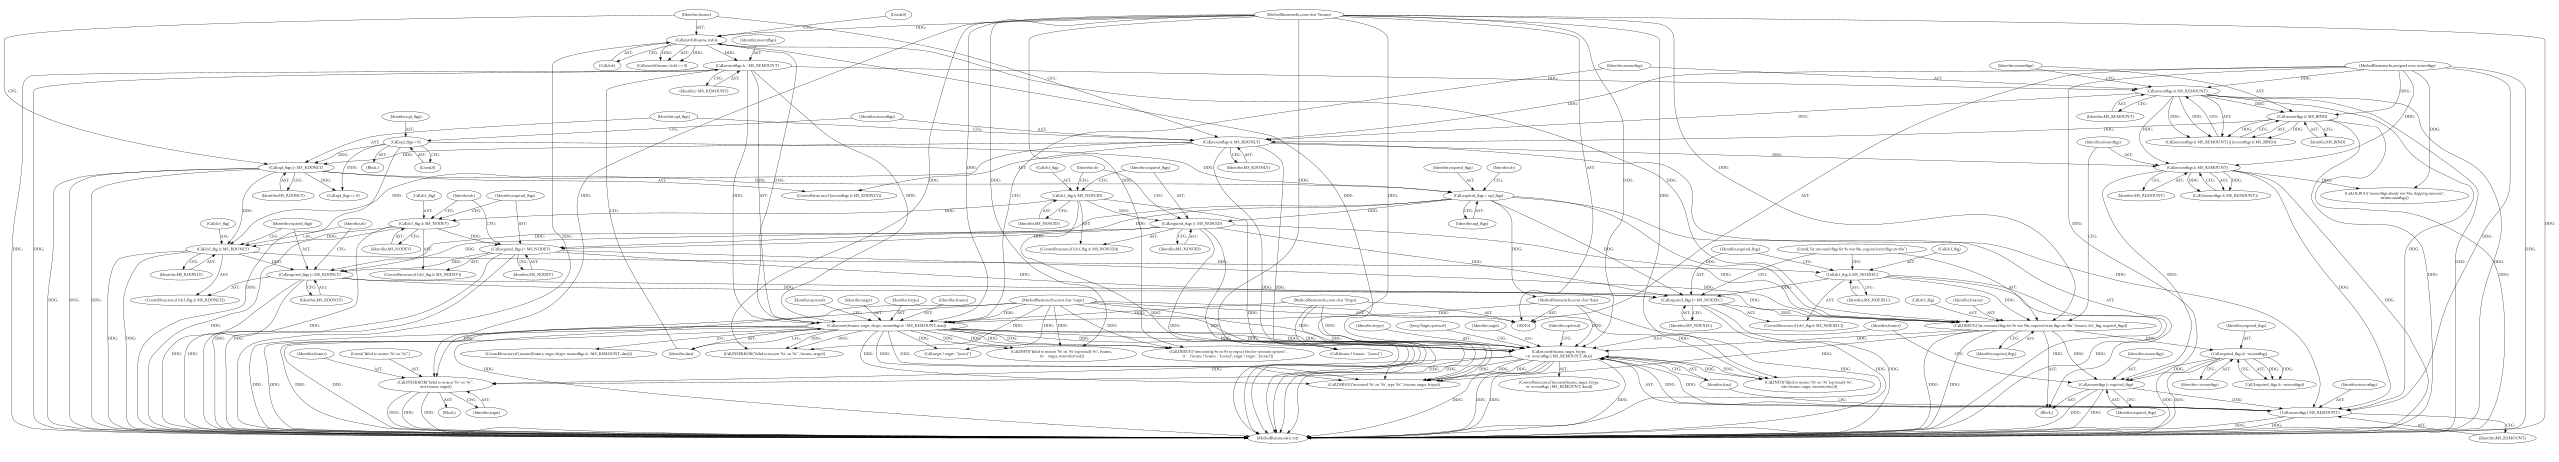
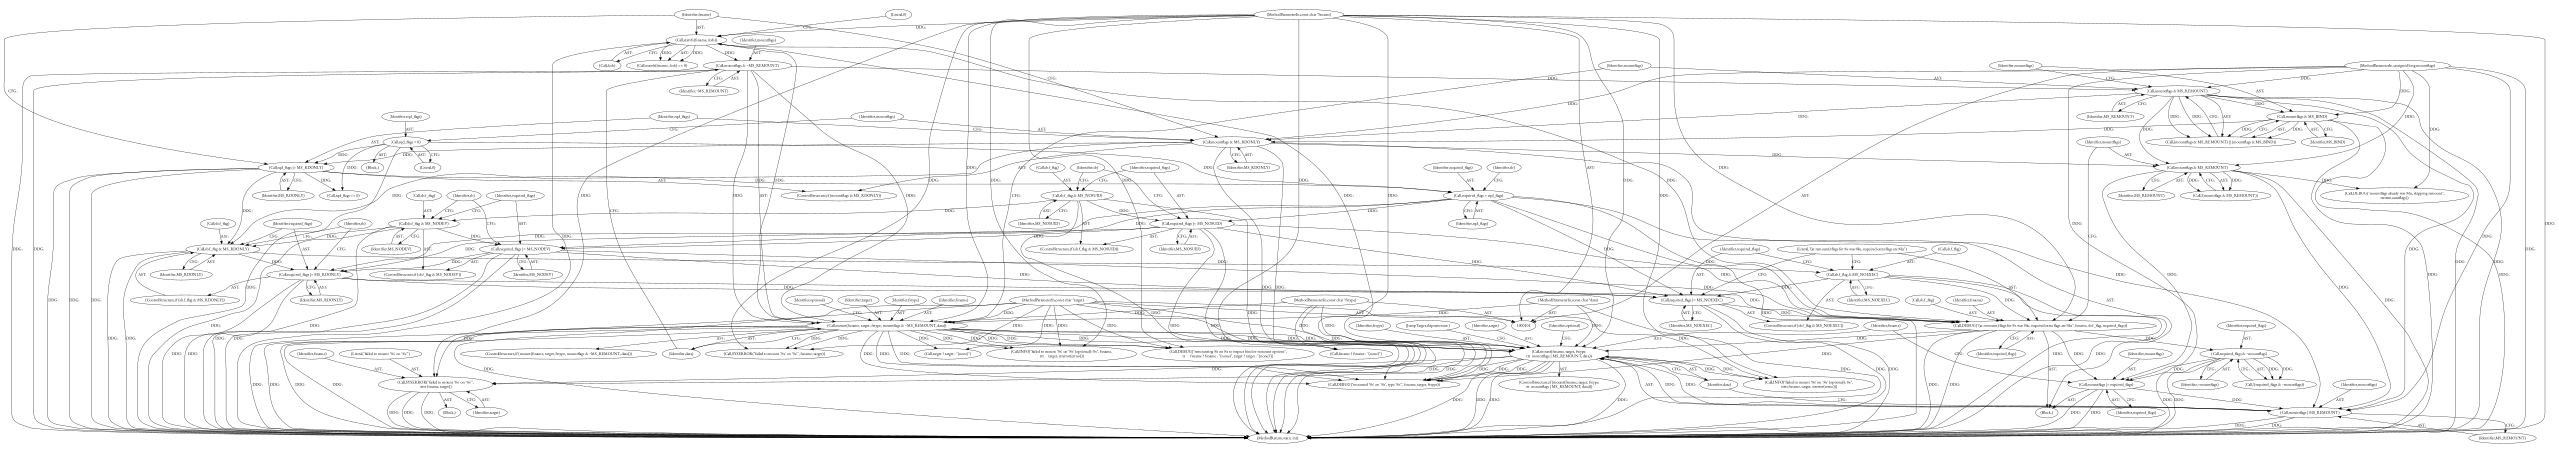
(2398, 66) -> (2398, 66)
(1512, 249) -> (1891, 418)
(216, 278) -> (143, 266)
(1428, 326) -> (1428, 326)
